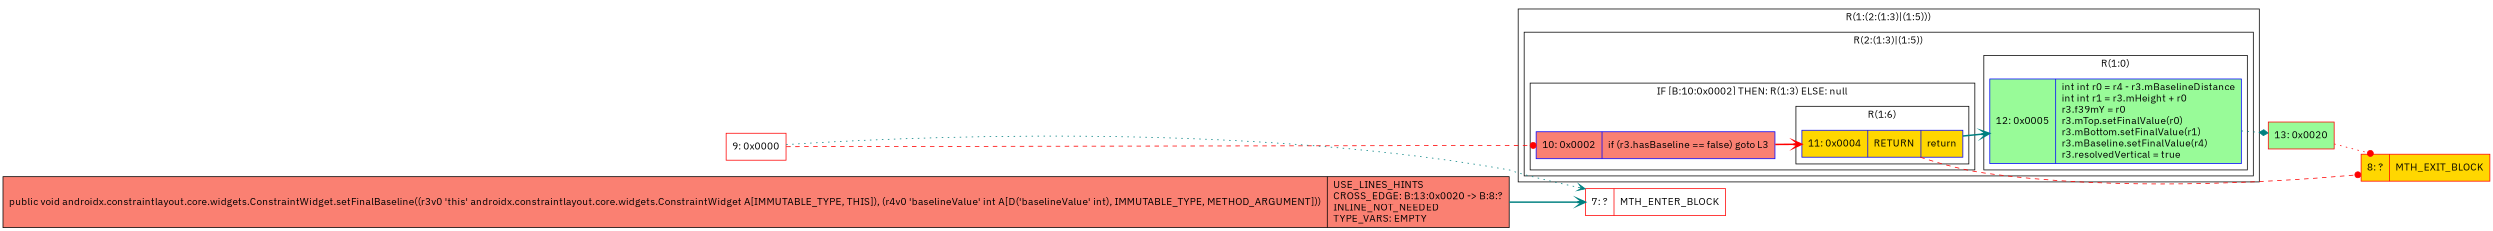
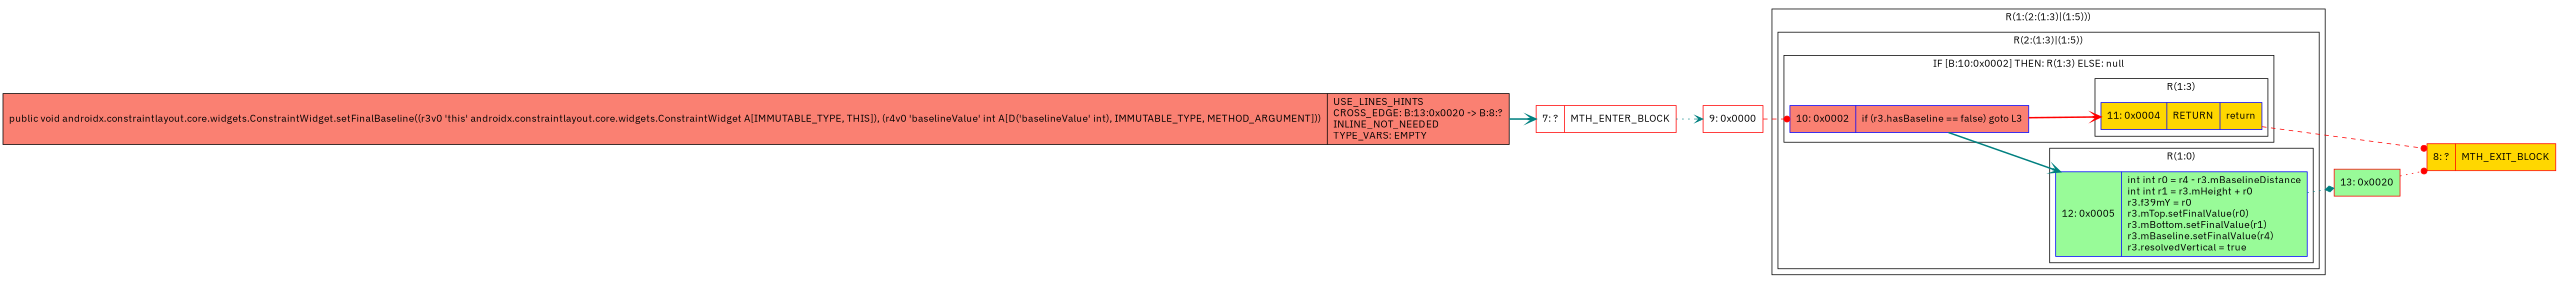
(1882, 115) -> (2181, 87)
(1972, 135) -> (2001, 151)
(1184, 138) -> (1686, 119)
